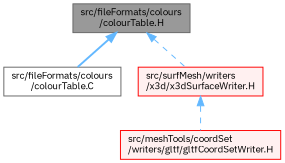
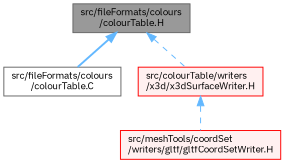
(201, 82) -> (201, 82)
